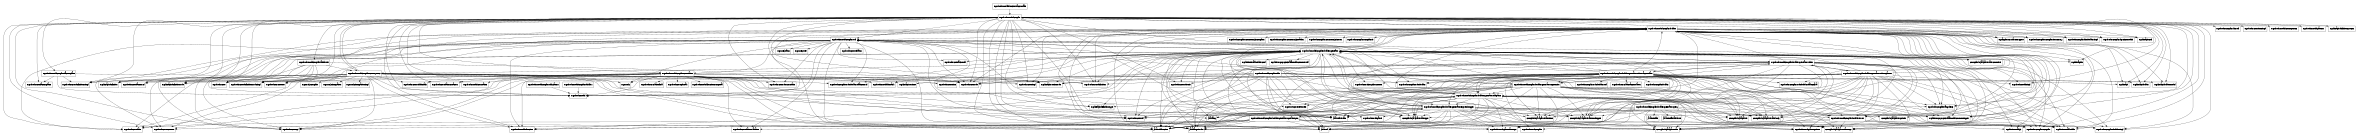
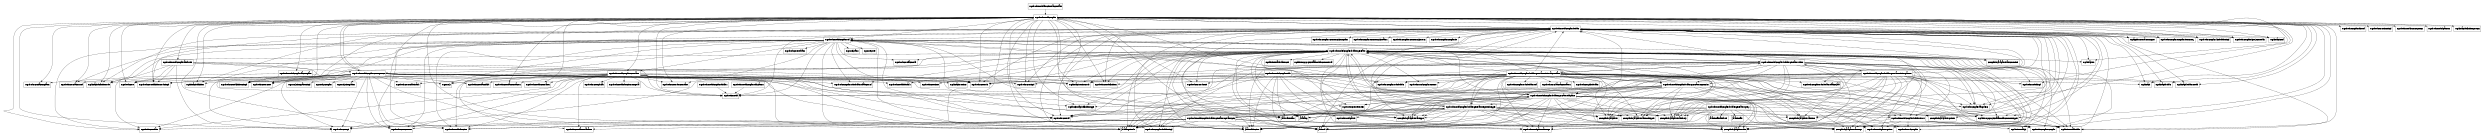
none -> (1798, 58)
(468, 92) -> (429, 80)
(1102, 107) -> (1081, 107)
